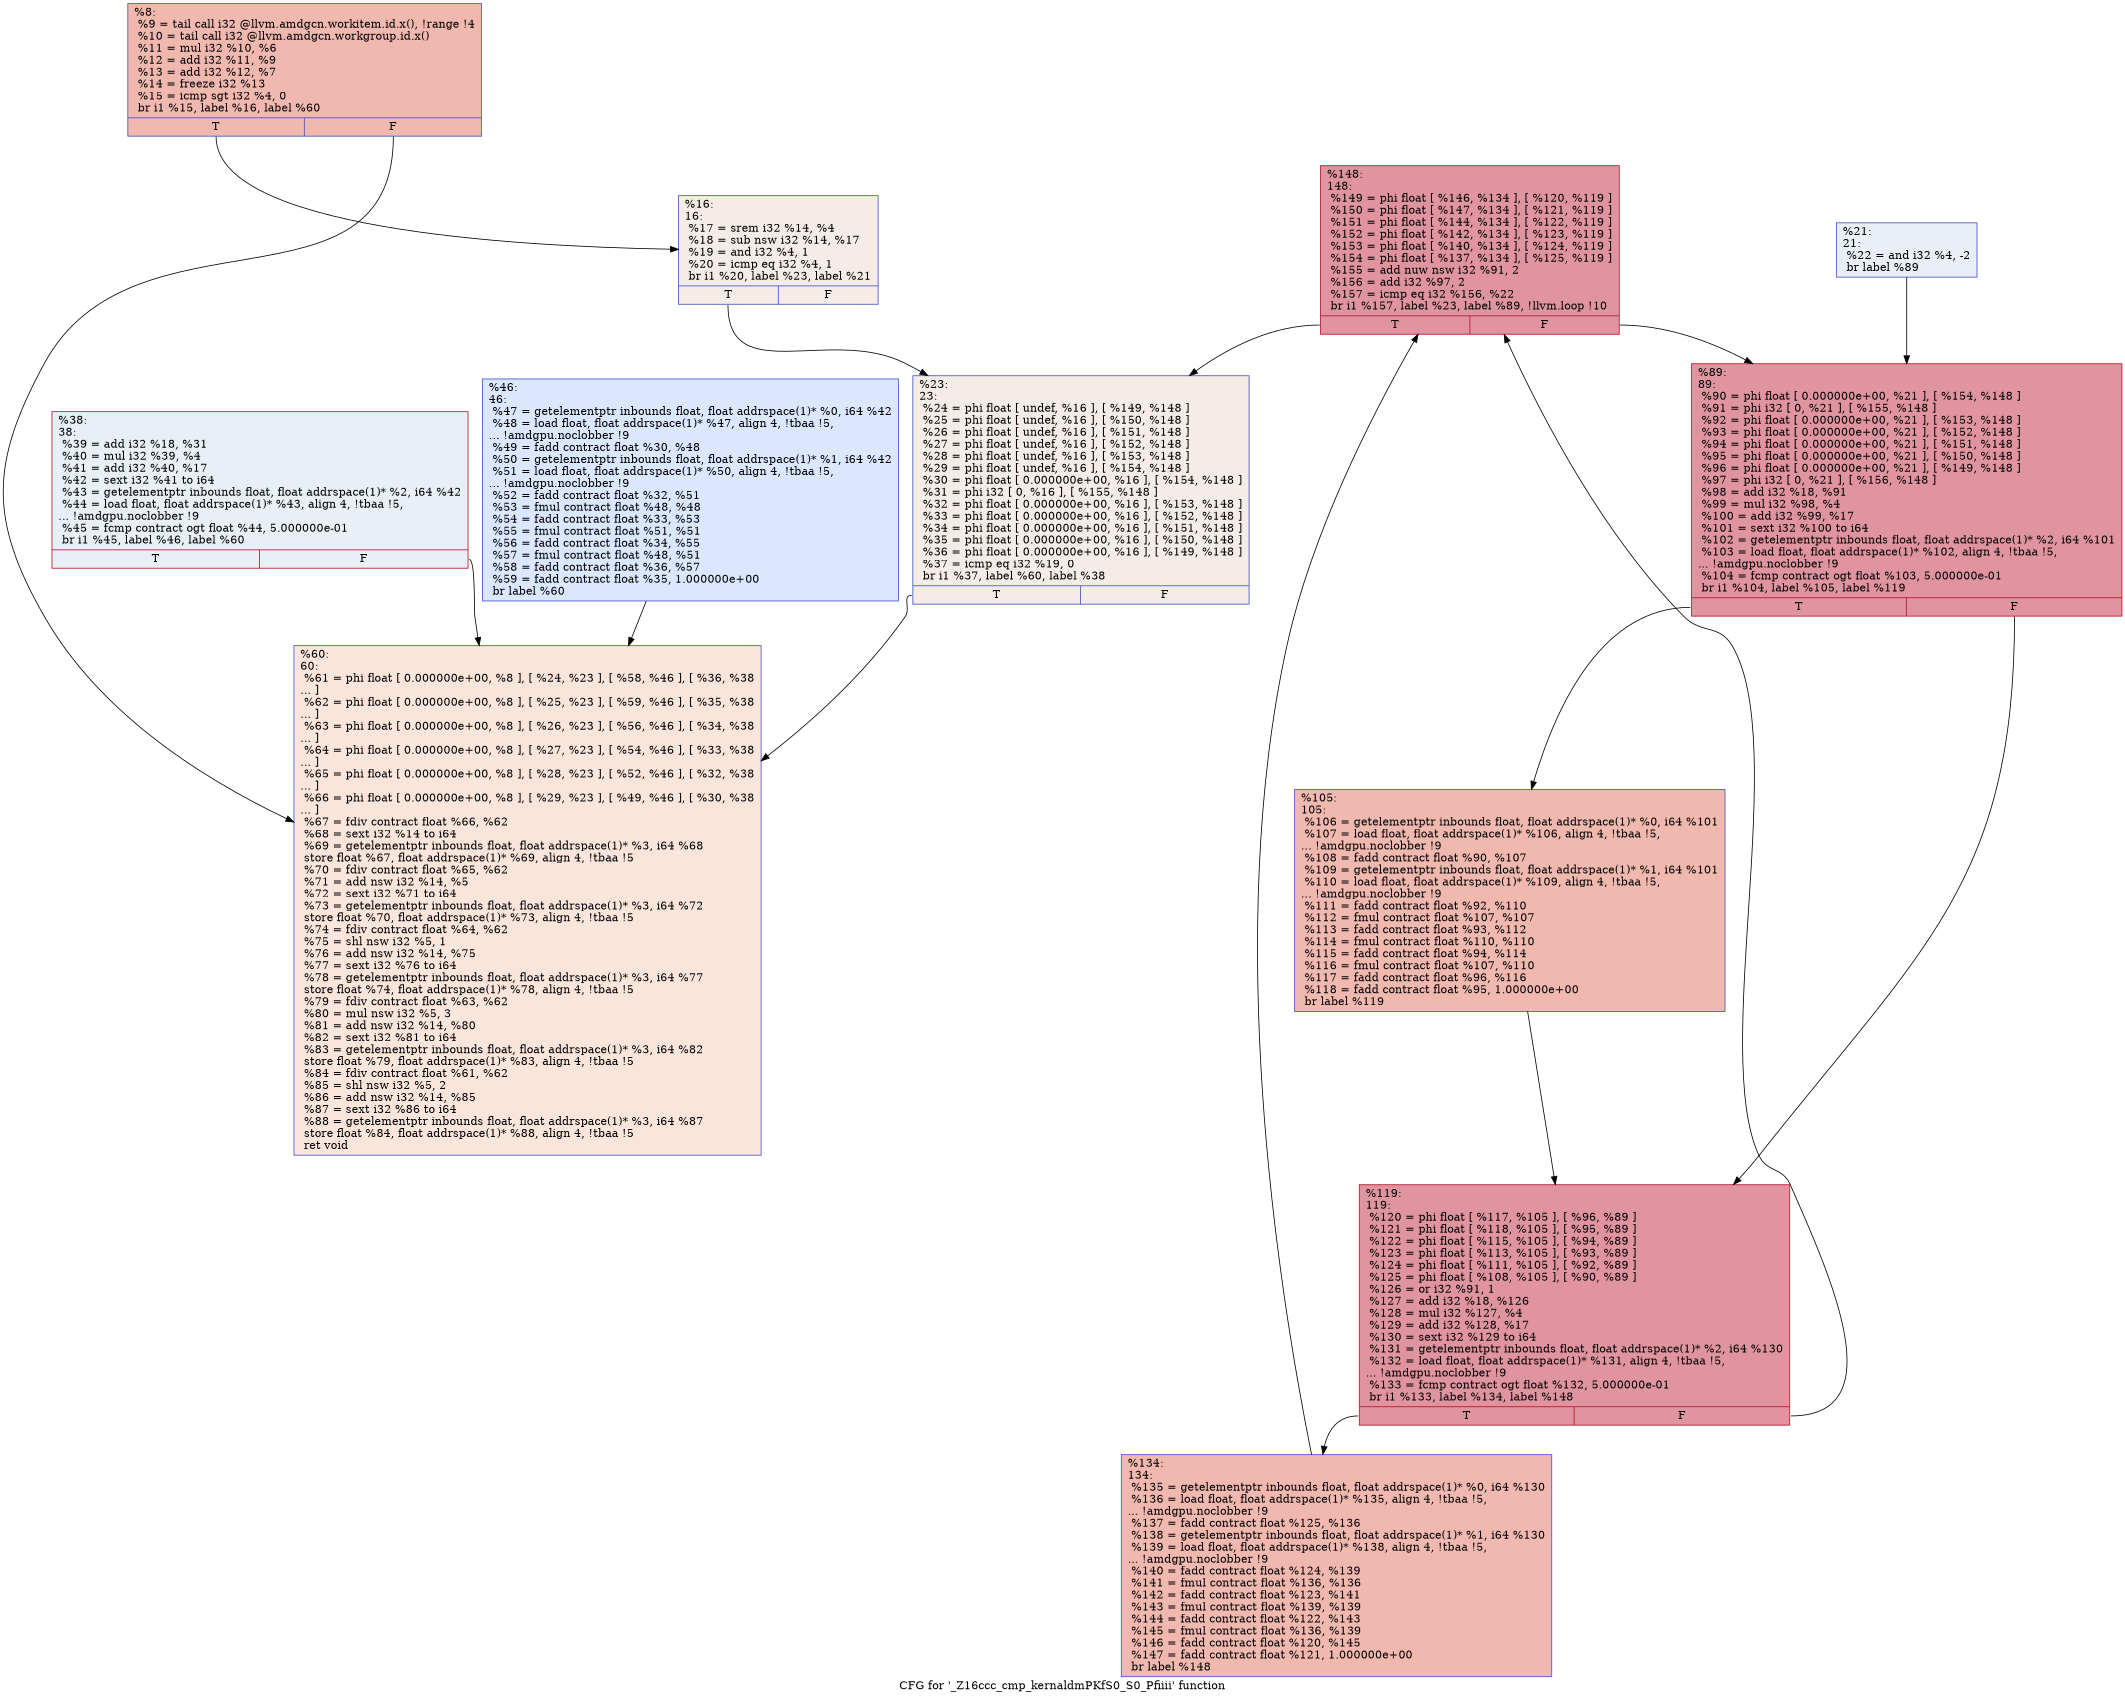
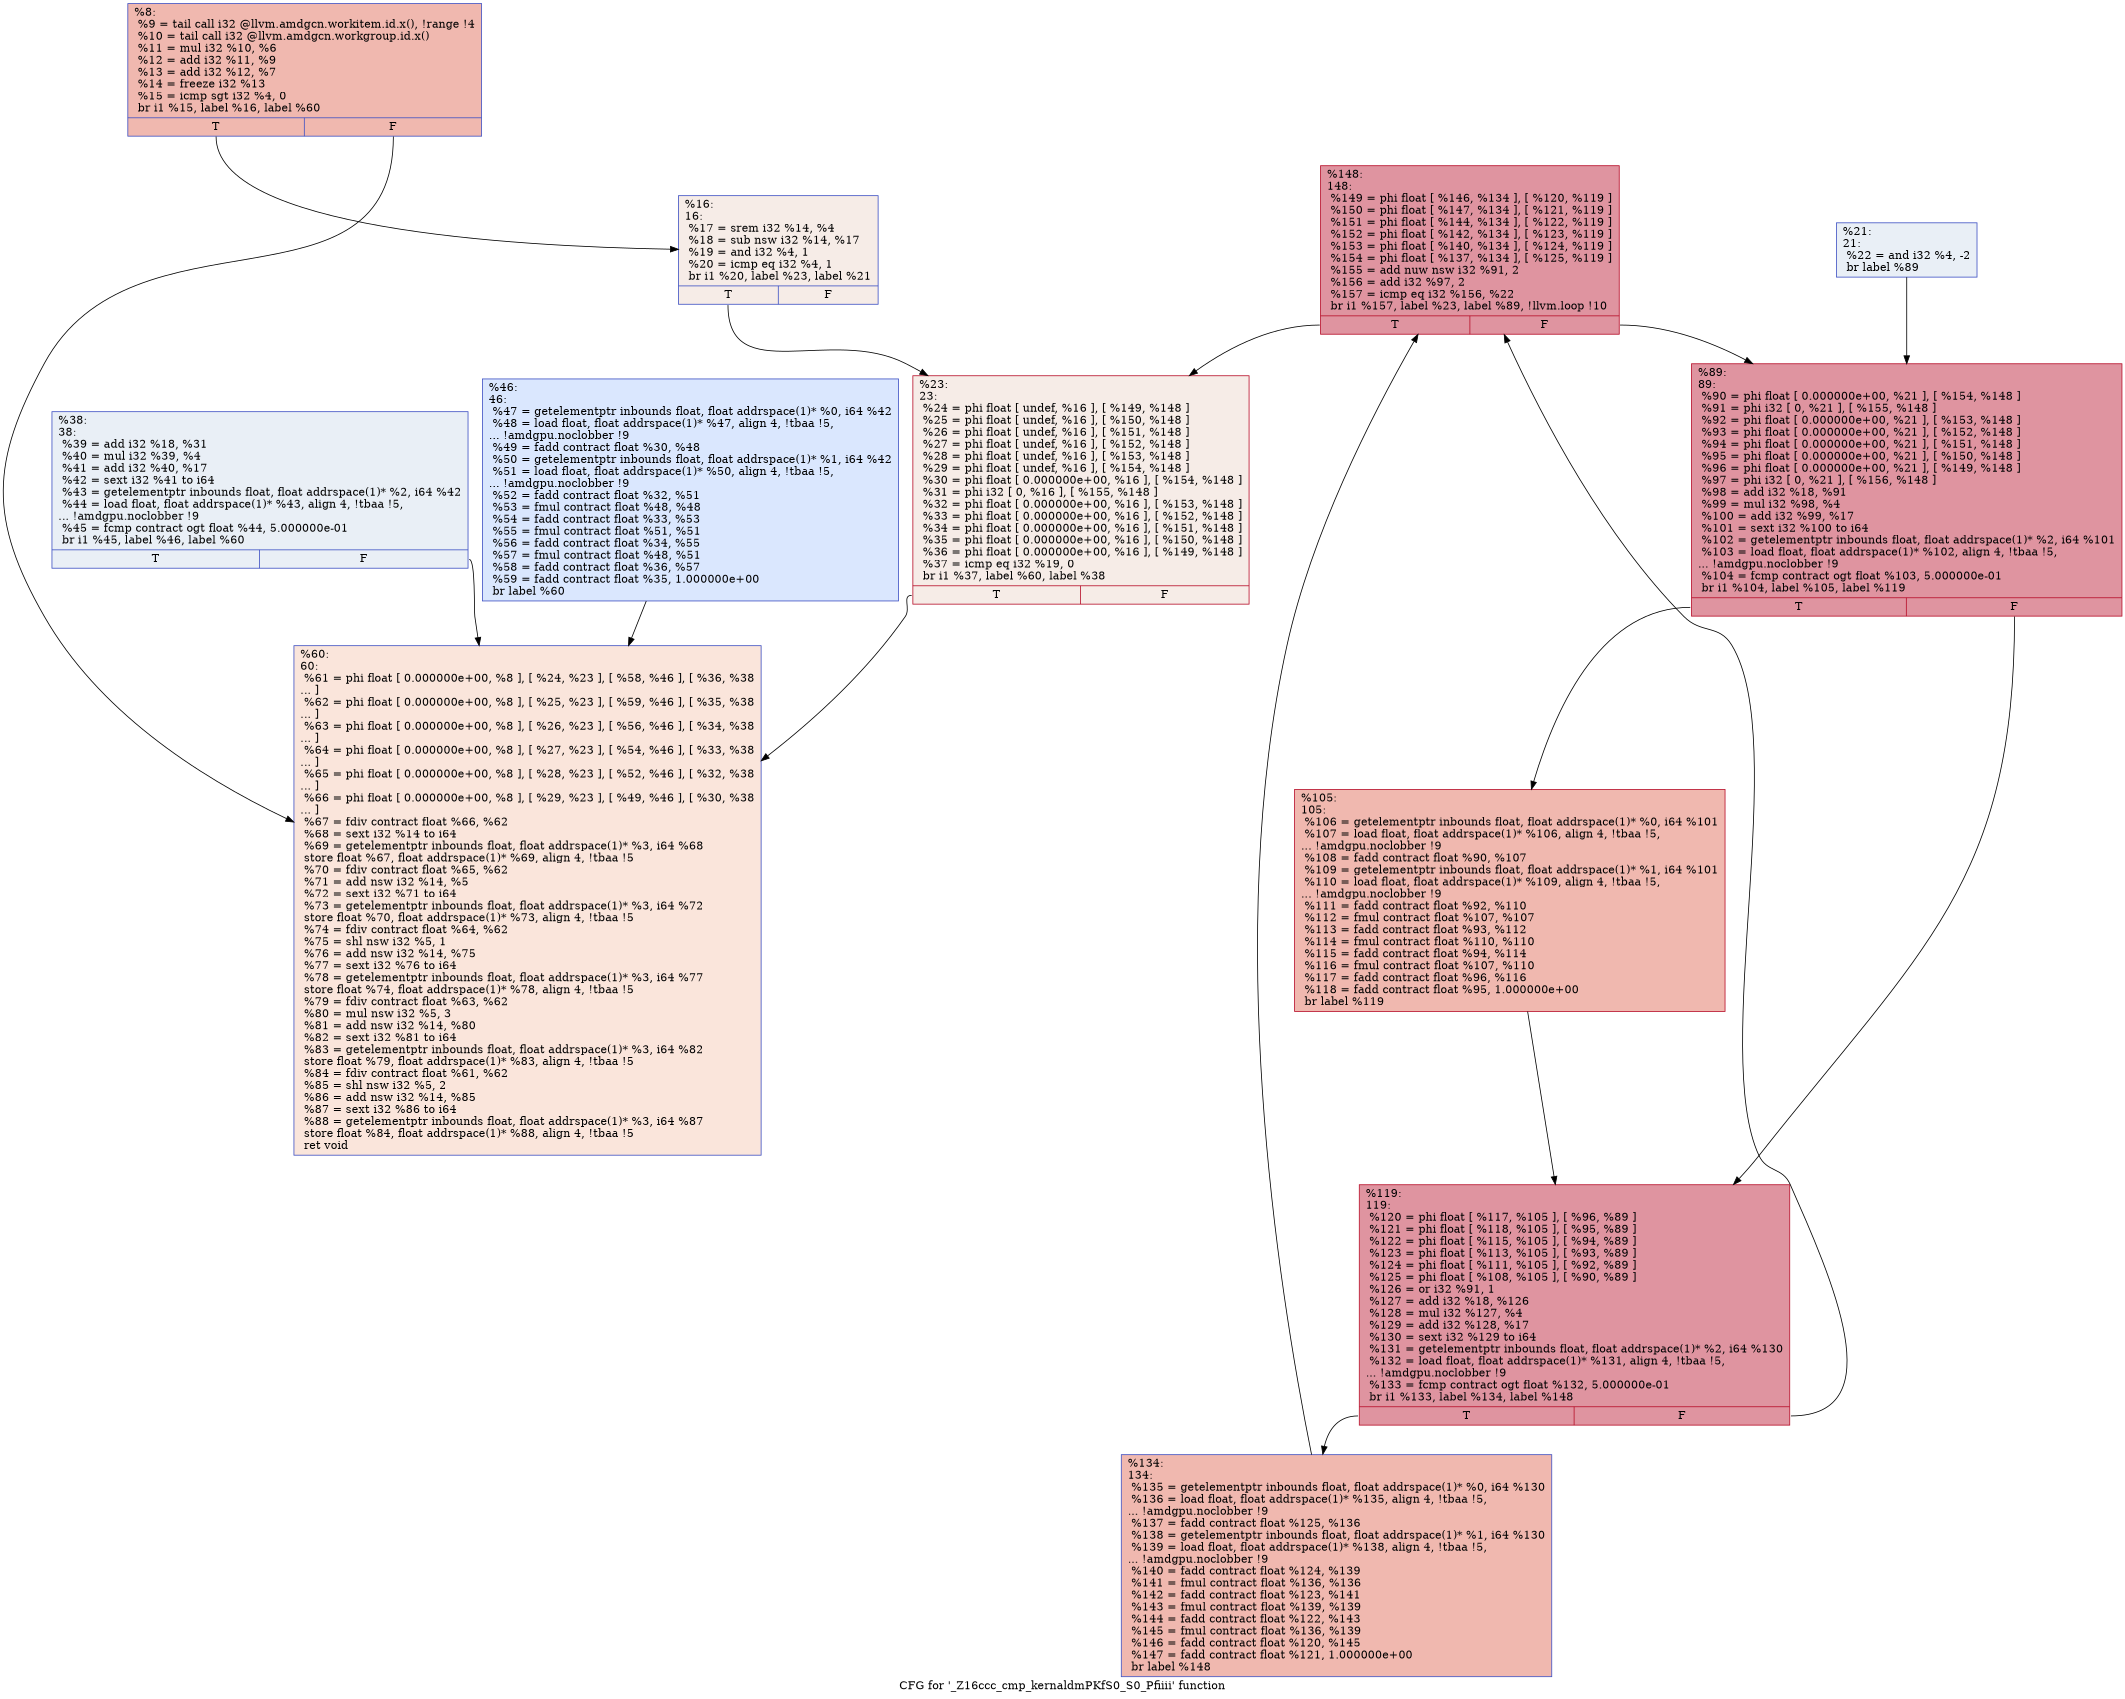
(260, 490) -> (260, 490)
(1081, 490) -> (1081, 490)
(1510, 900) -> (1510, 900)
